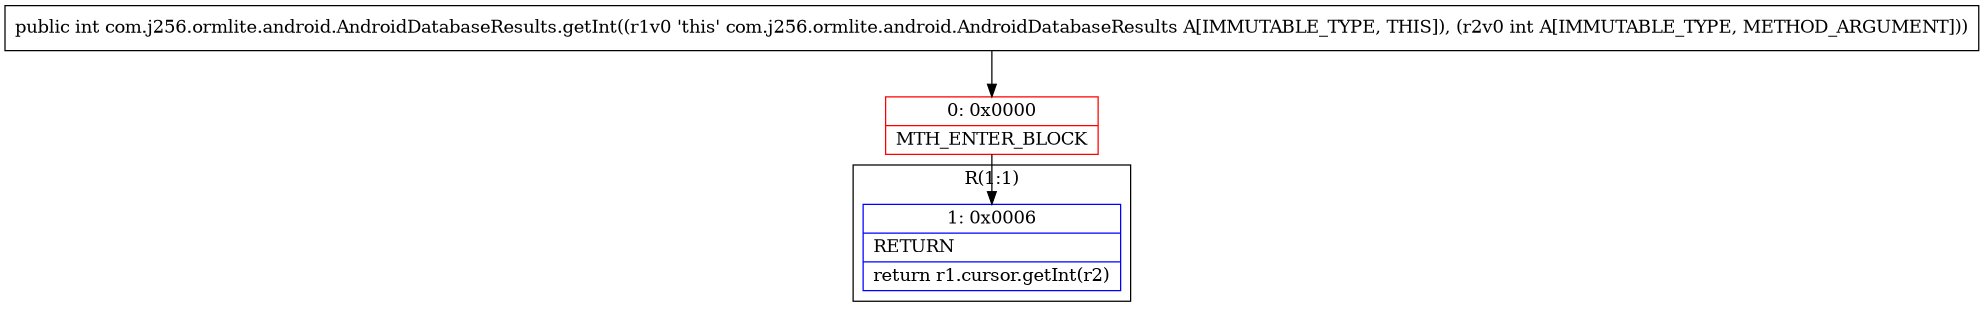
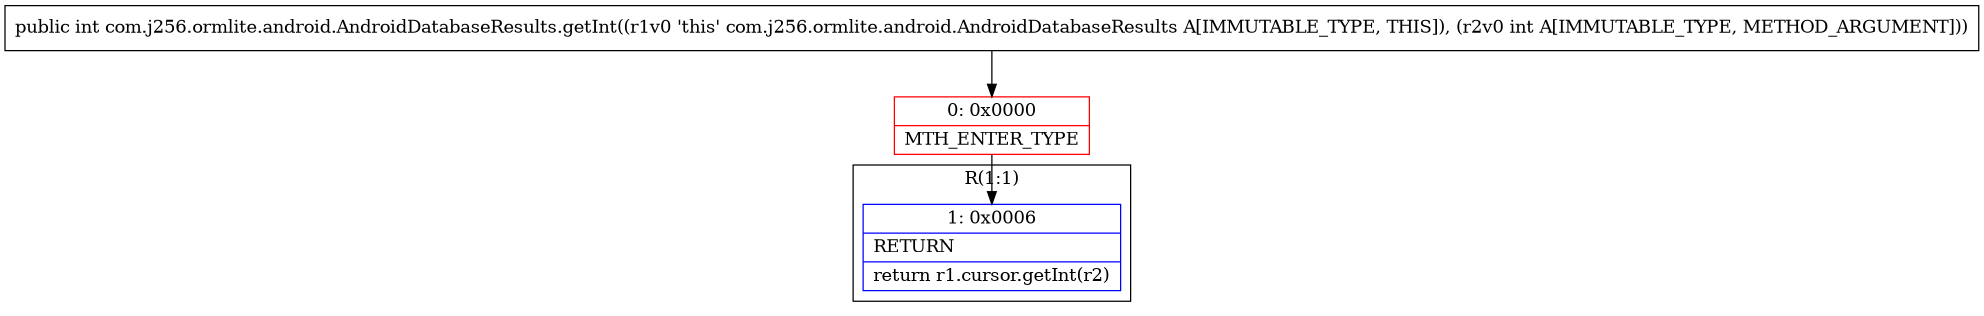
(992, 139) -> (992, 139)
